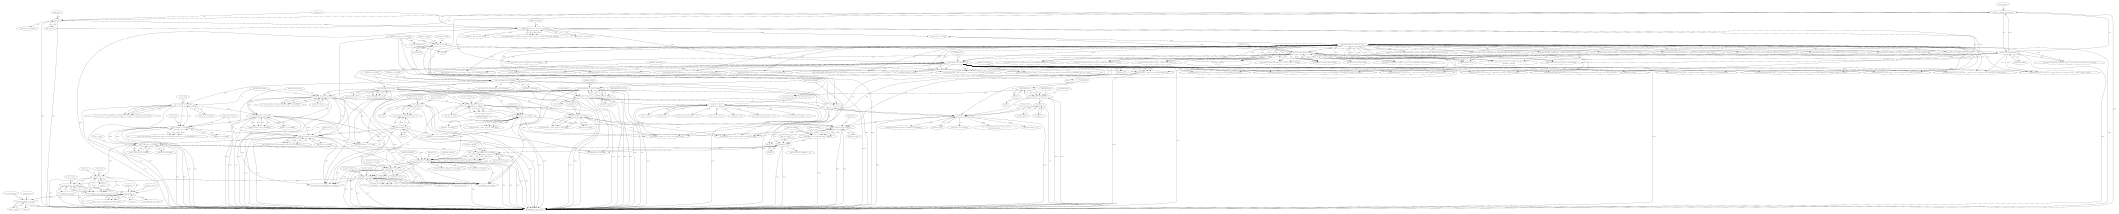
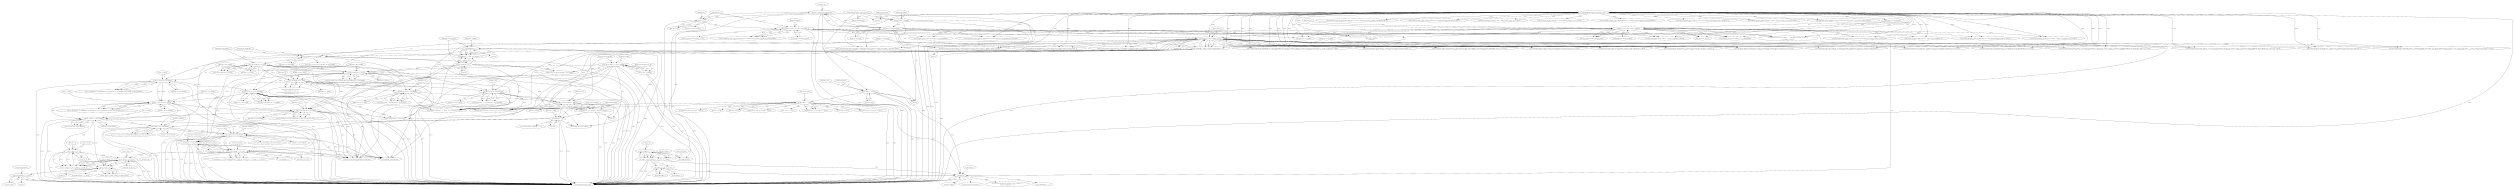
(1143, 41) -> (1424, 13)
(418, 53) -> none
(1309, 58) -> (1765, 25)
(526, 63) -> (931, 38)
(1357, 63) -> (1623, 38)
(1561, 63) -> (1735, 38)
none -> (825, 81)
(606, 105) -> none
none -> (816, 111)
(302, 117) -> (411, 68)
(901, 119) -> none
(903, 128) -> none
(432, 153) -> none
(11, 193) -> (22, 167)
(27, 193) -> none
(1035, 207) -> none
